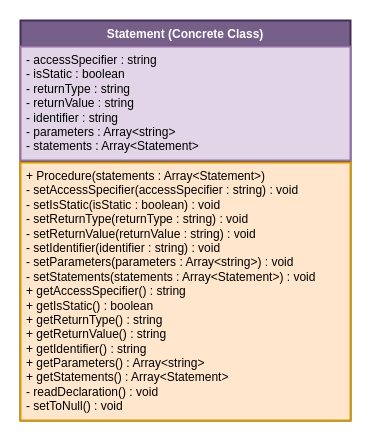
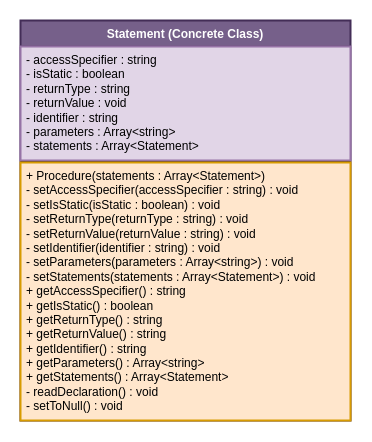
(124, 104) -> (124, 104)
